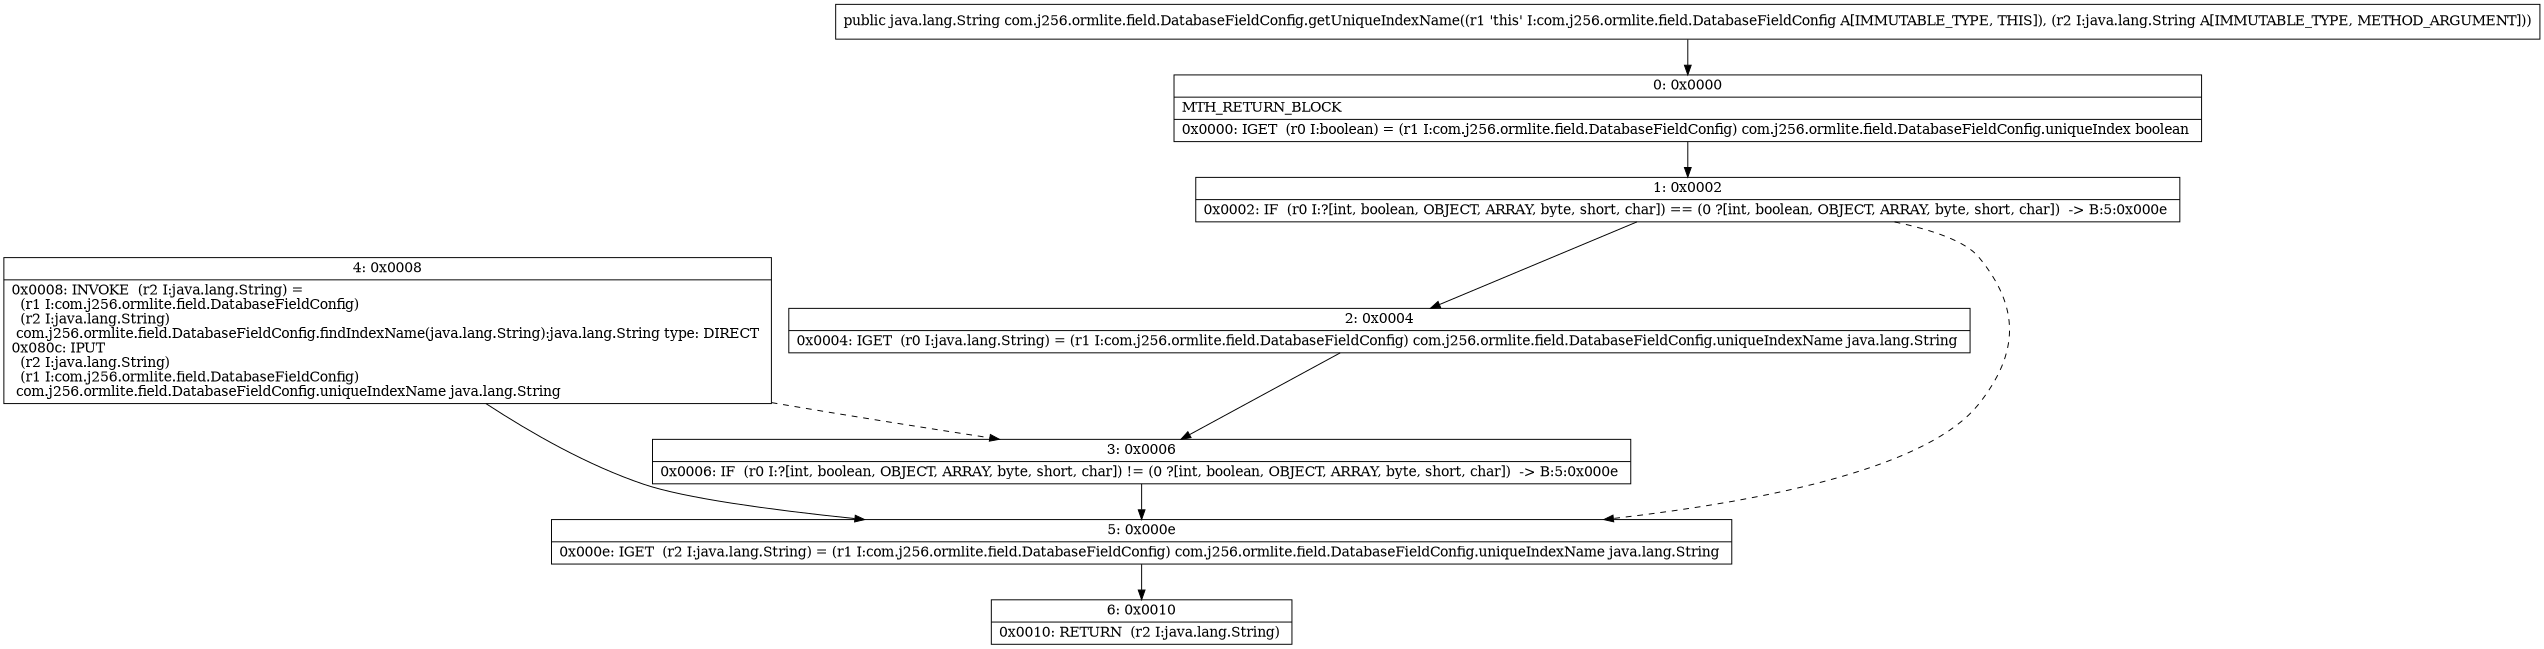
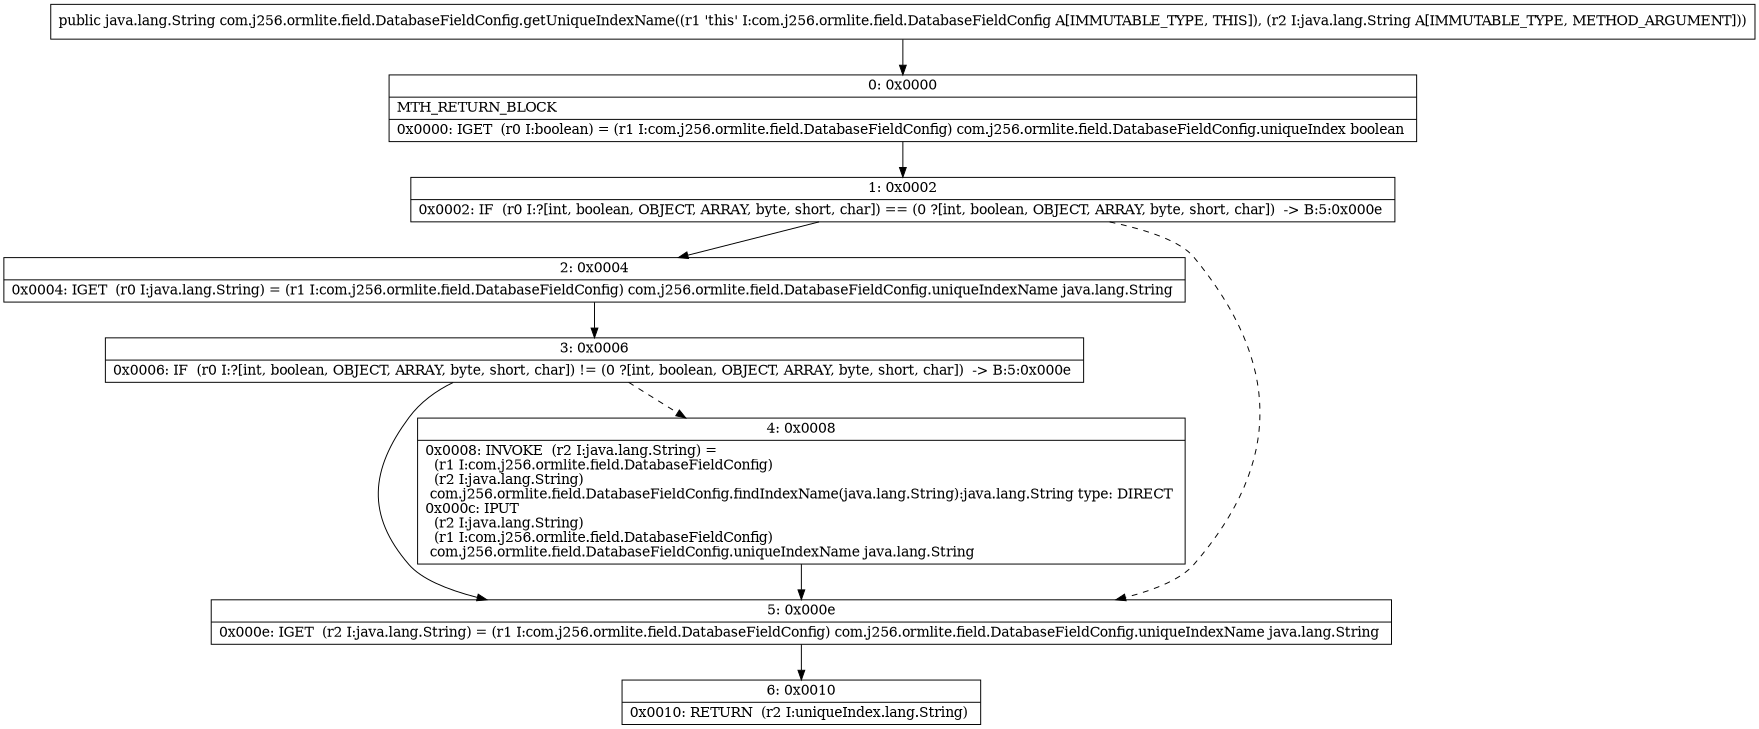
(63, 348) -> (477, 509)
(881, 421) -> (653, 398)
(1142, 633) -> (801, 713)
